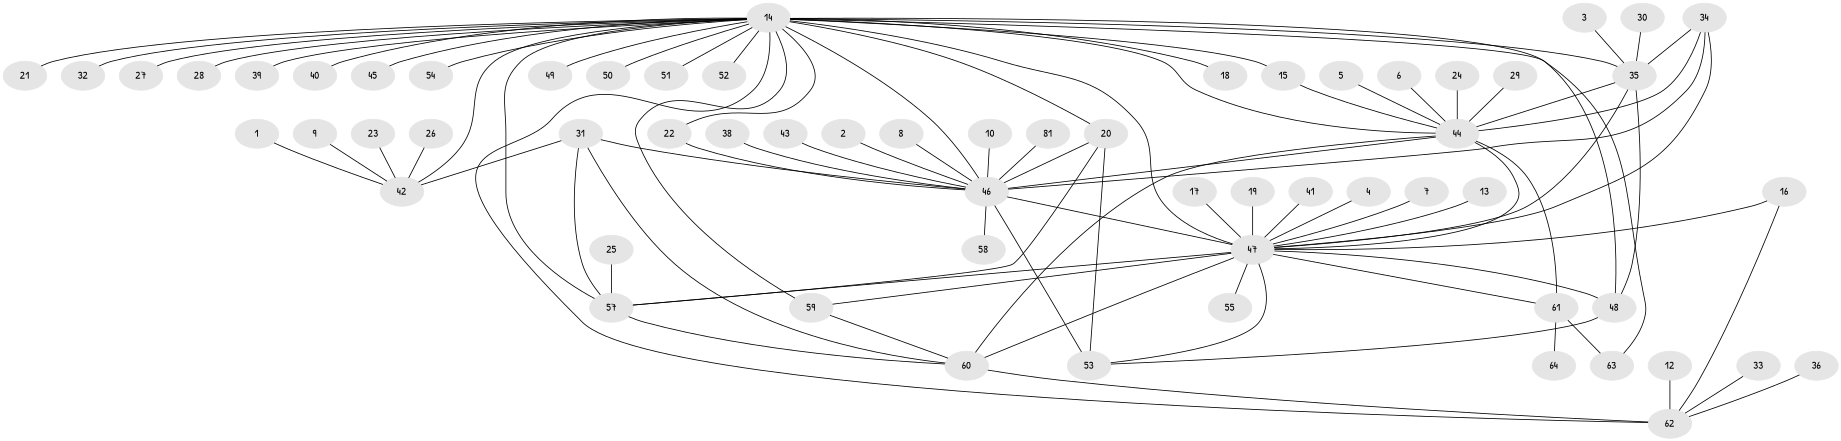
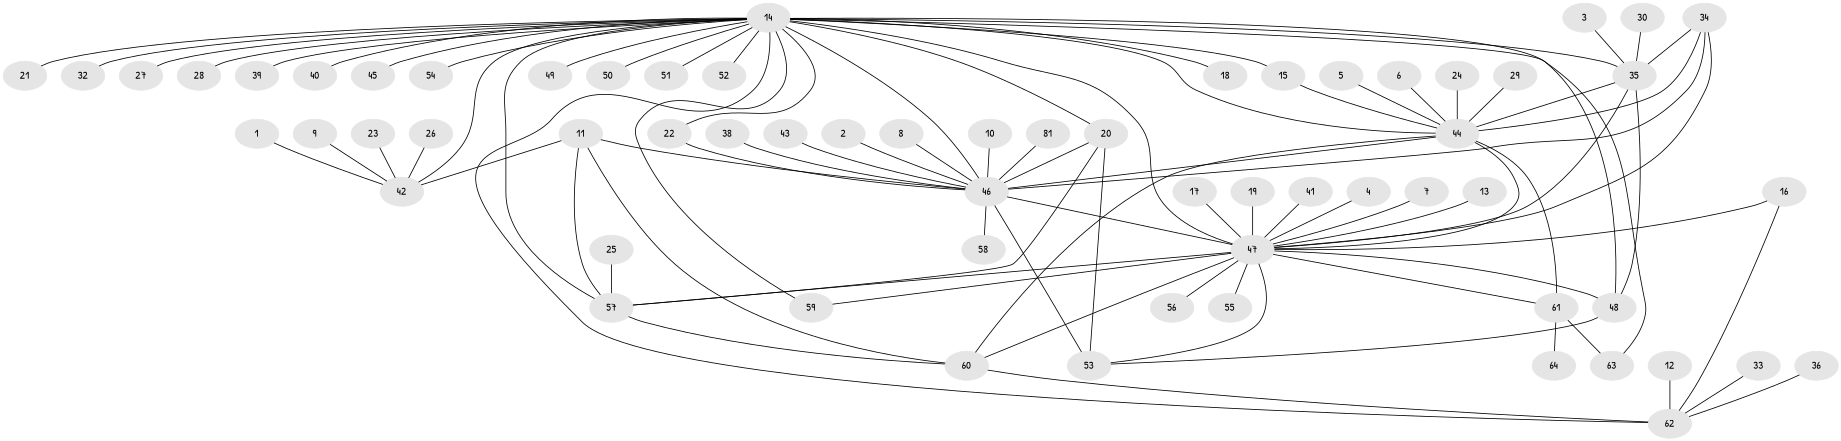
(581, 134) -> (581, 134)
none -> (1172, 308)
(889, 337) -> none
